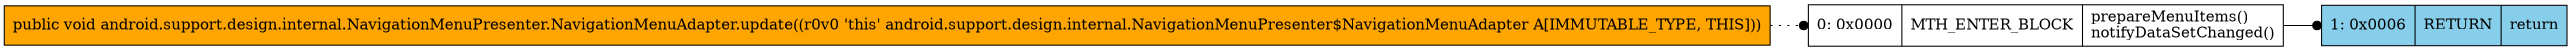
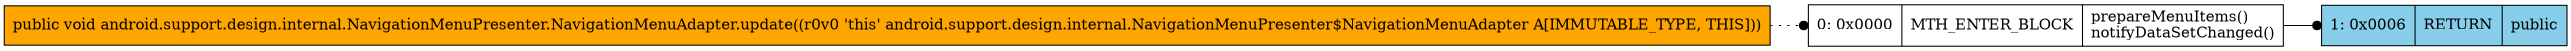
(2534, 25) -> (2534, 25)
